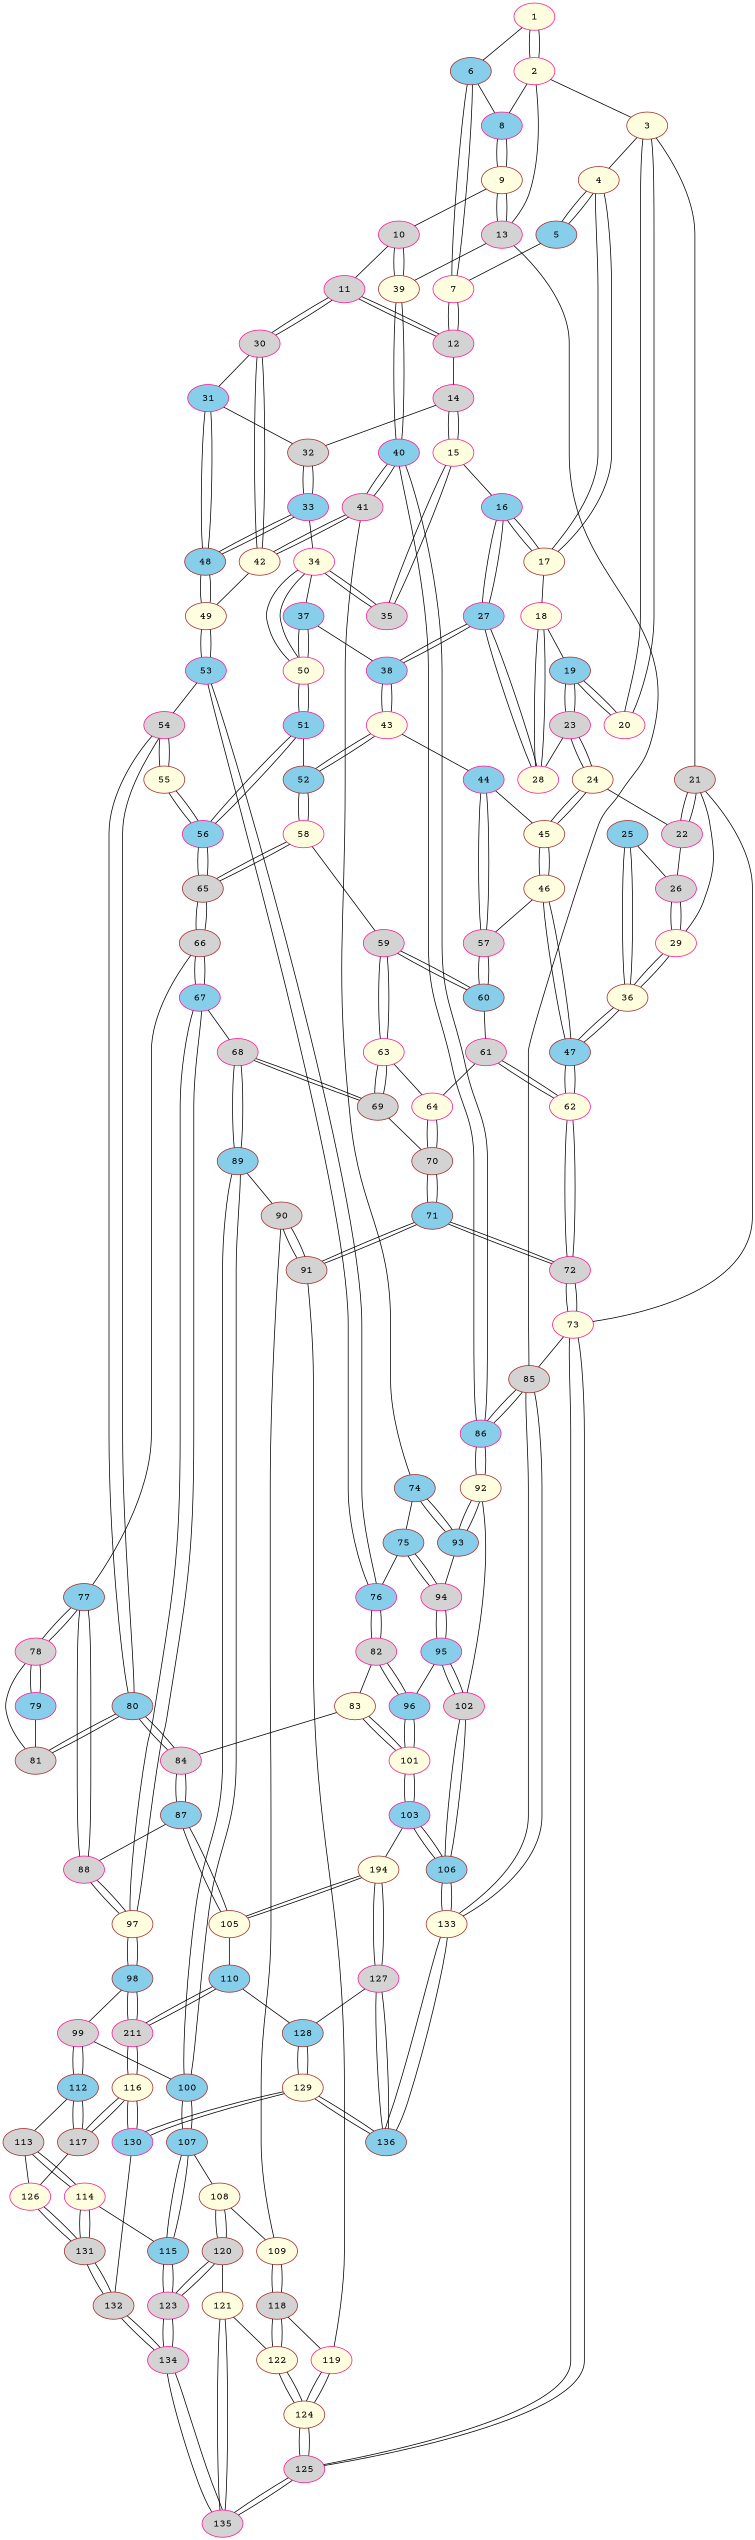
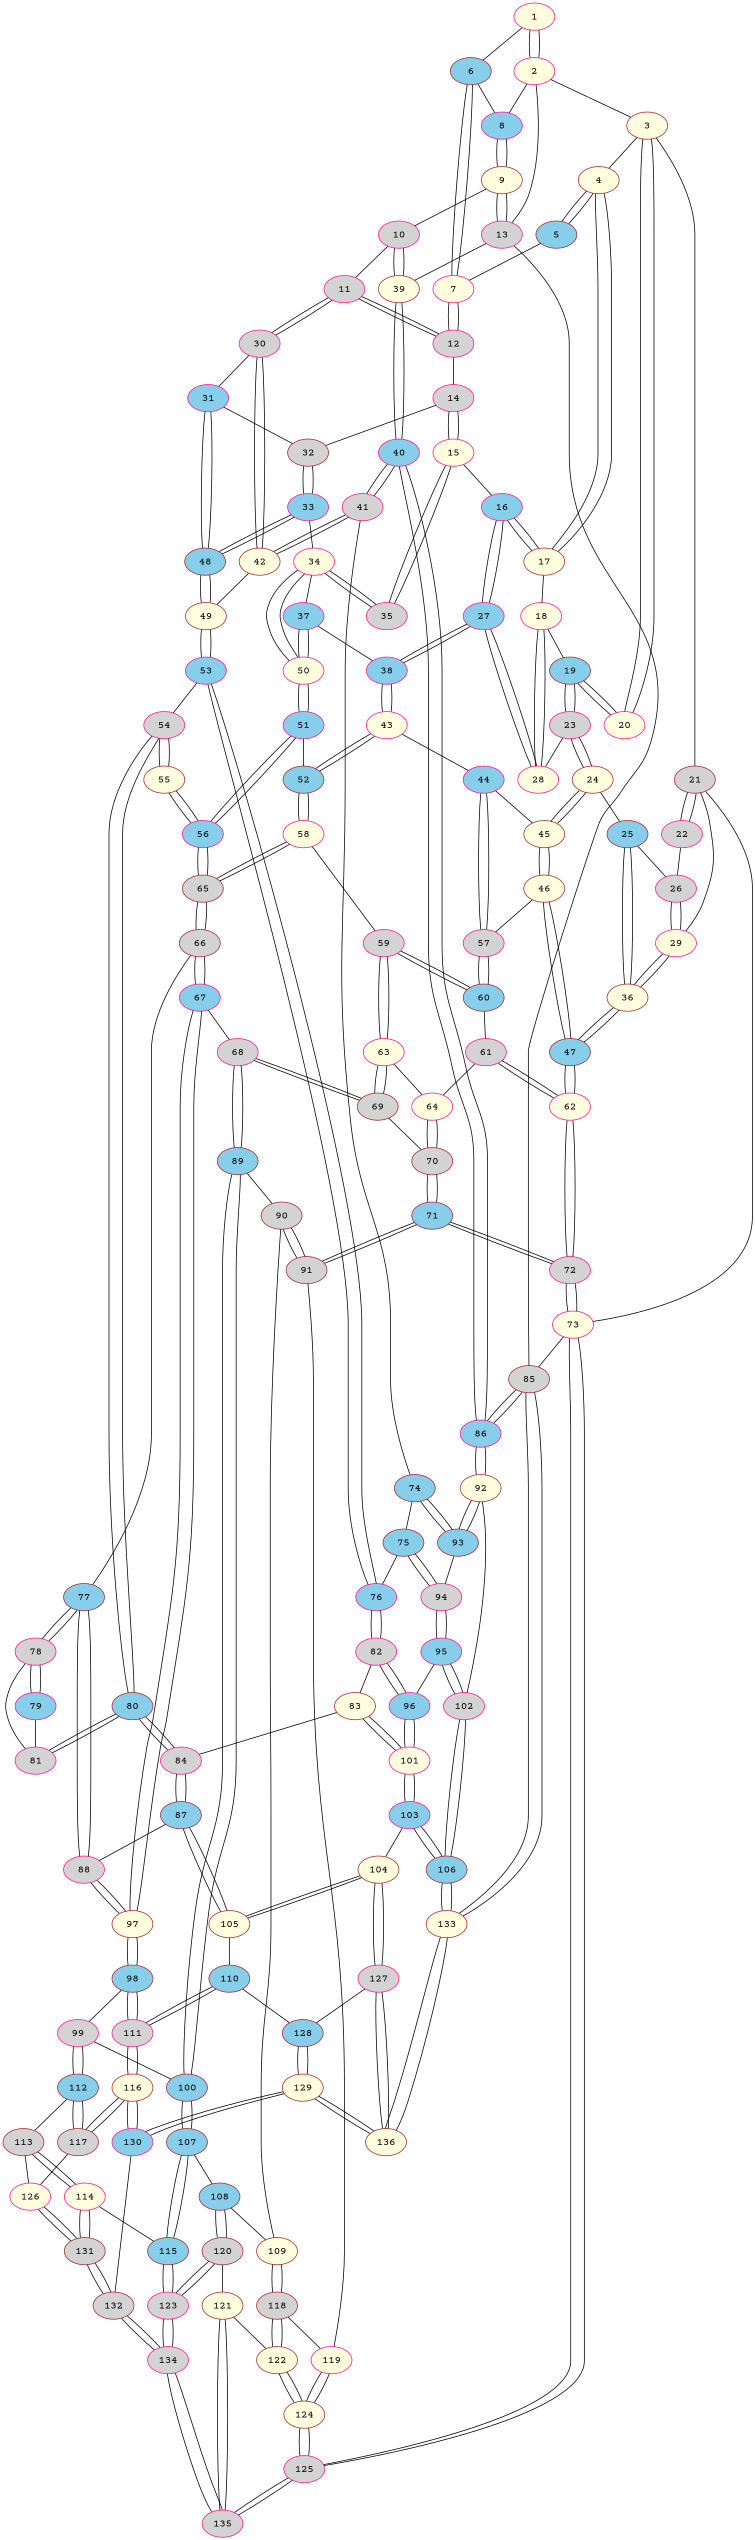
(637, 807) -> (613, 811)
(36, 1761) -> (36, 1761)
(378, 1870) -> (378, 1870)
(132, 2033) -> (132, 2033)
(386, 2142) -> (386, 2142)
(220, 2197) -> (220, 2197)
